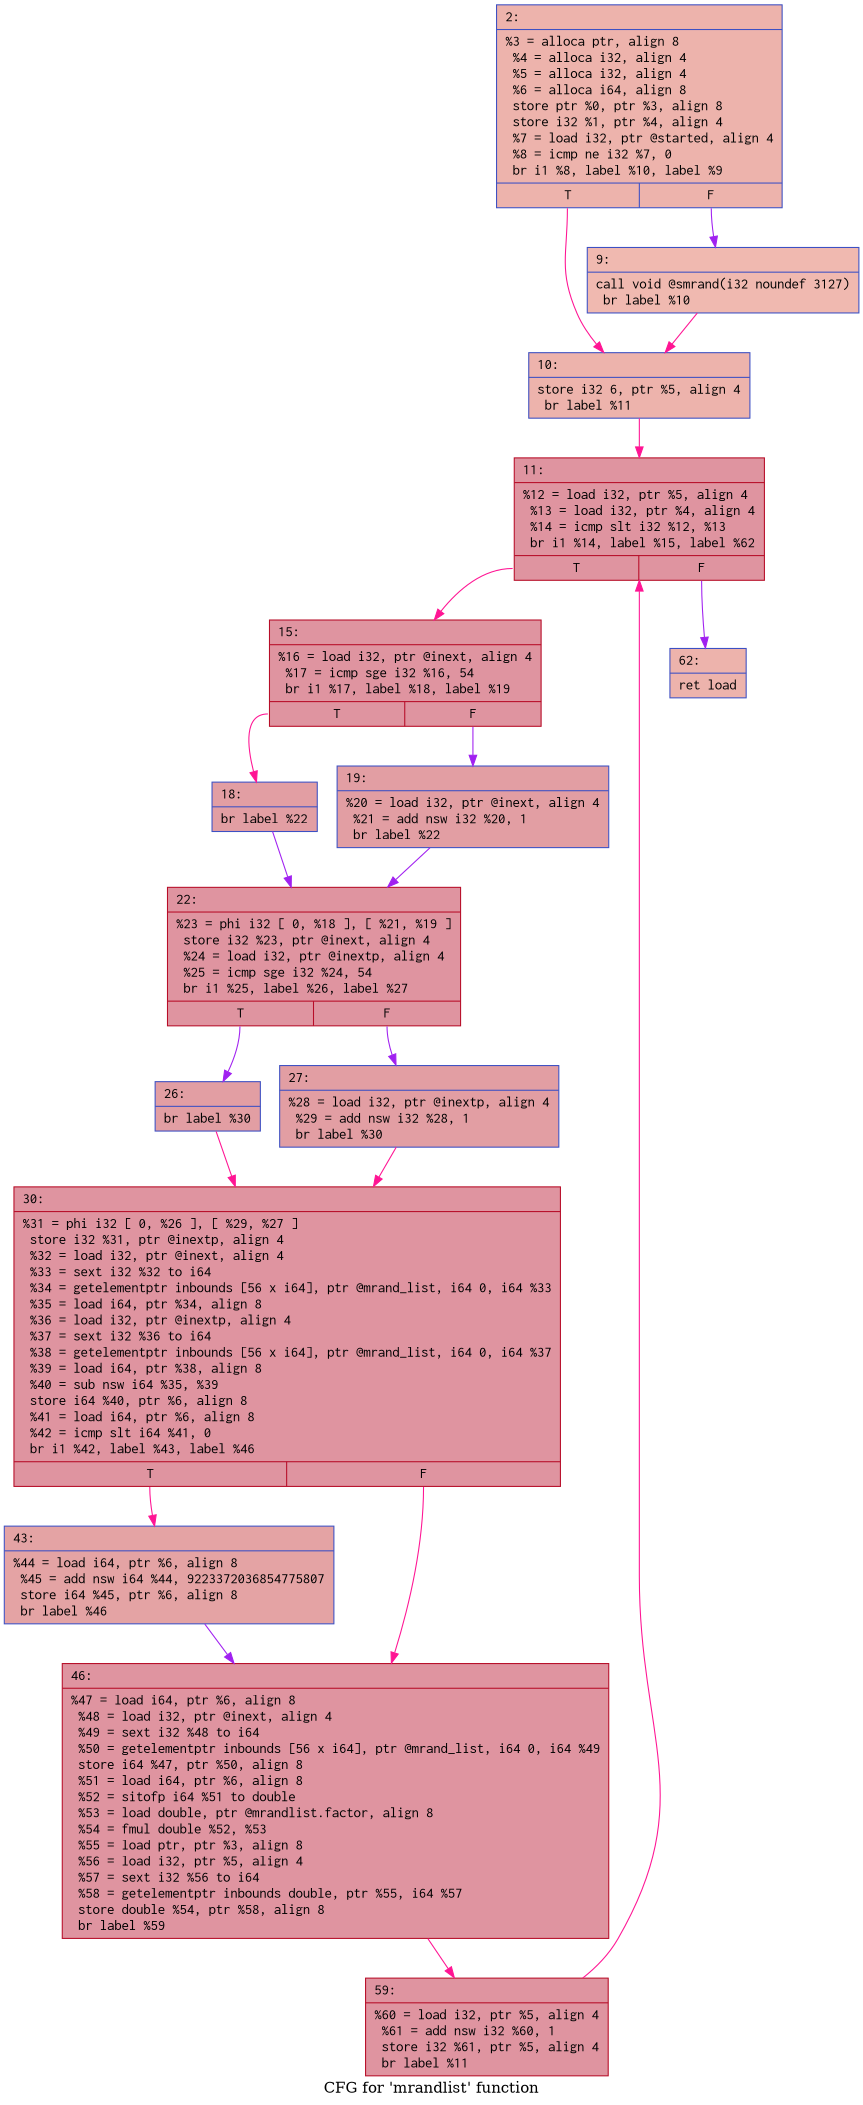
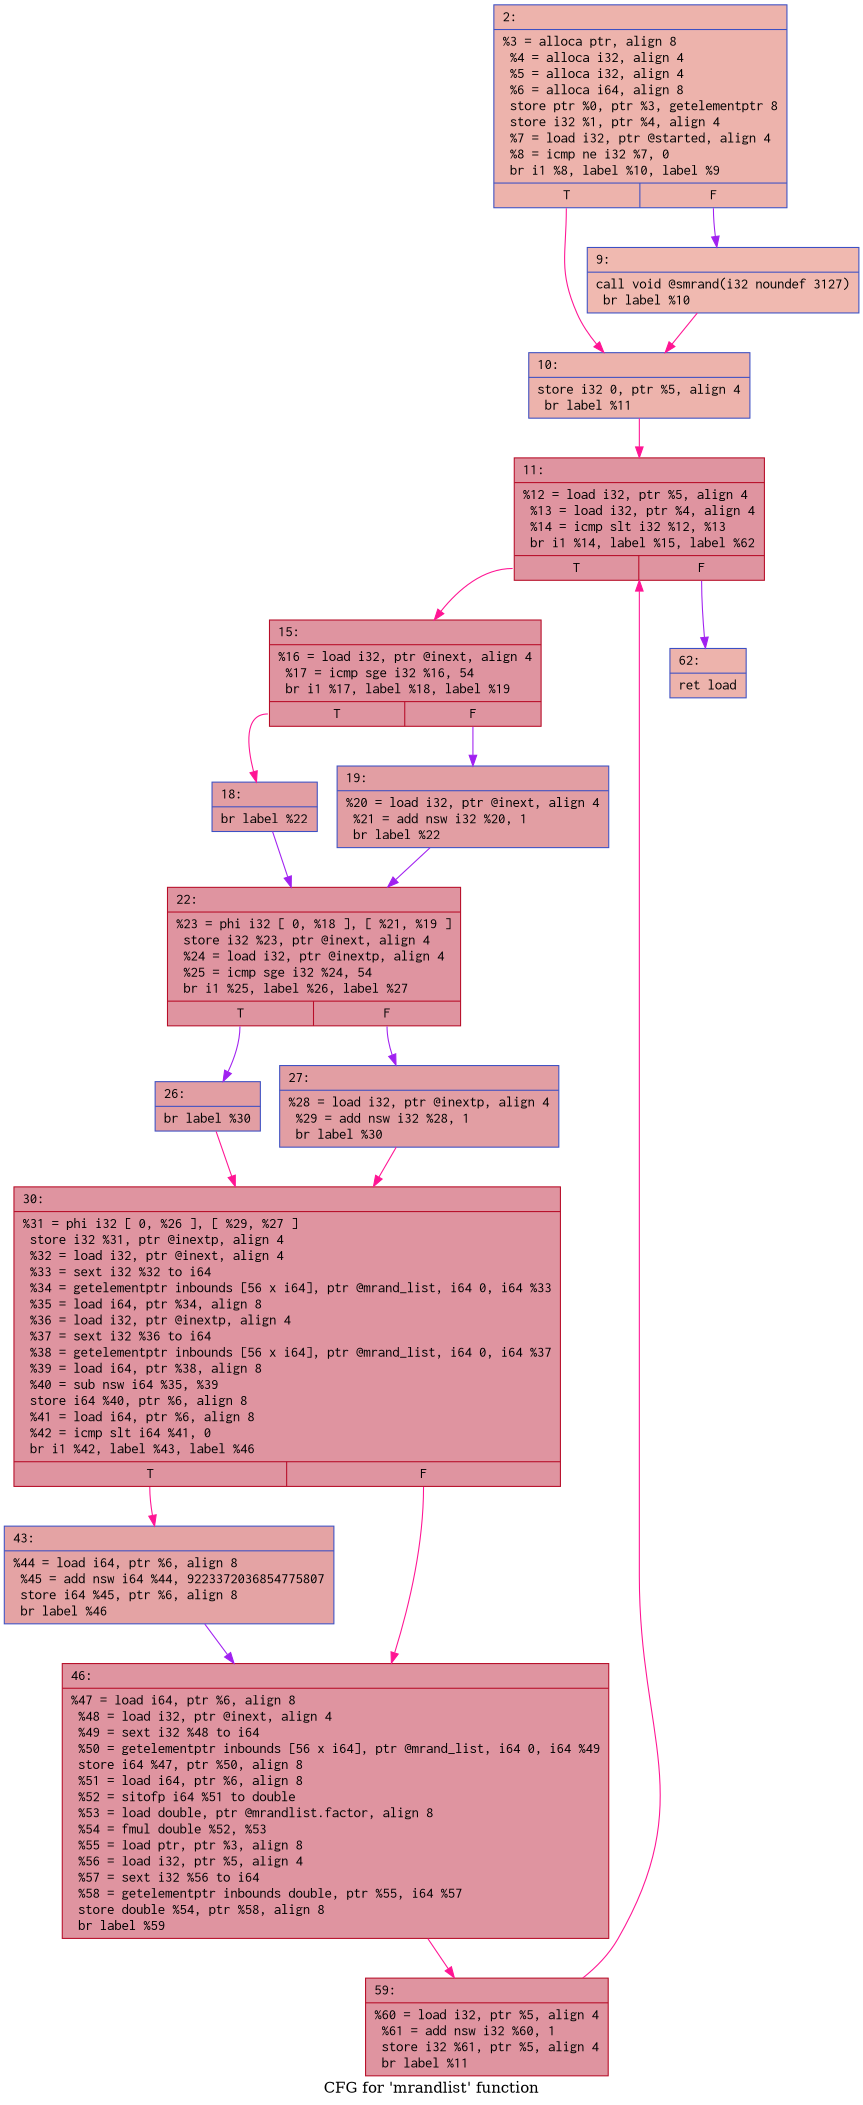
(614, 106) -> (640, 106)
(639, 389) -> (639, 389)
